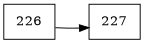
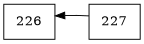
(67, 28) -> (77, 15)
